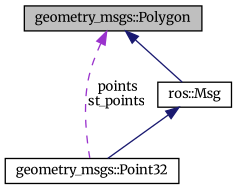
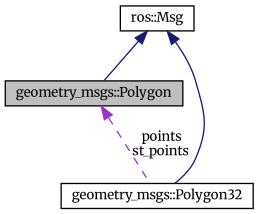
(159, 61) -> (121, 61)
(92, 171) -> (157, 196)
